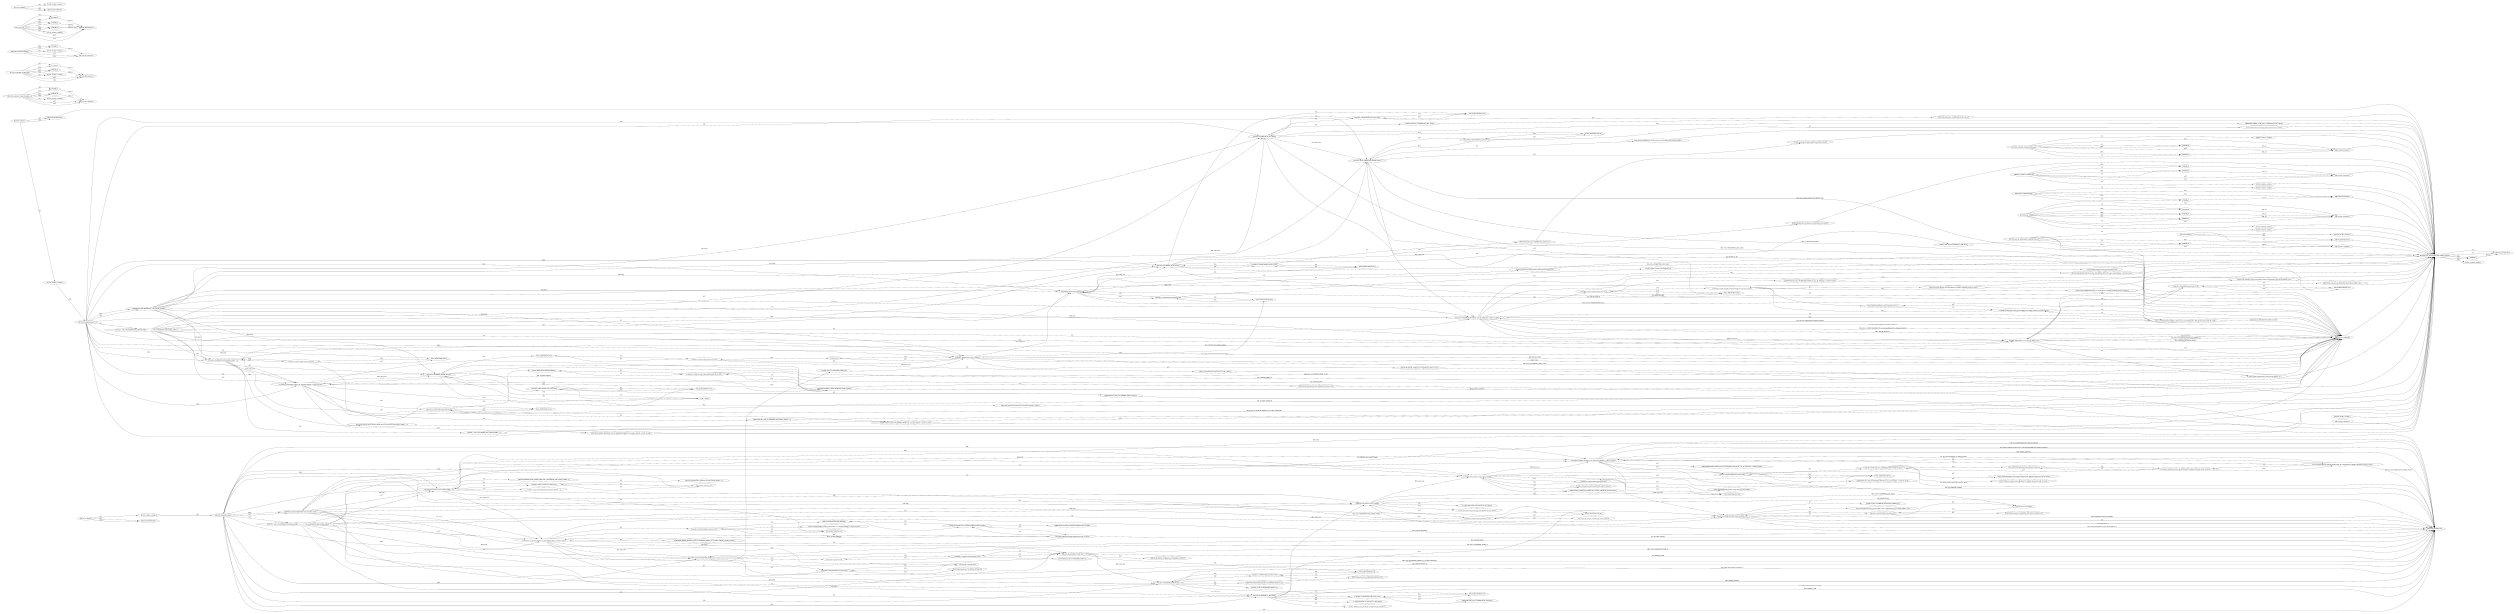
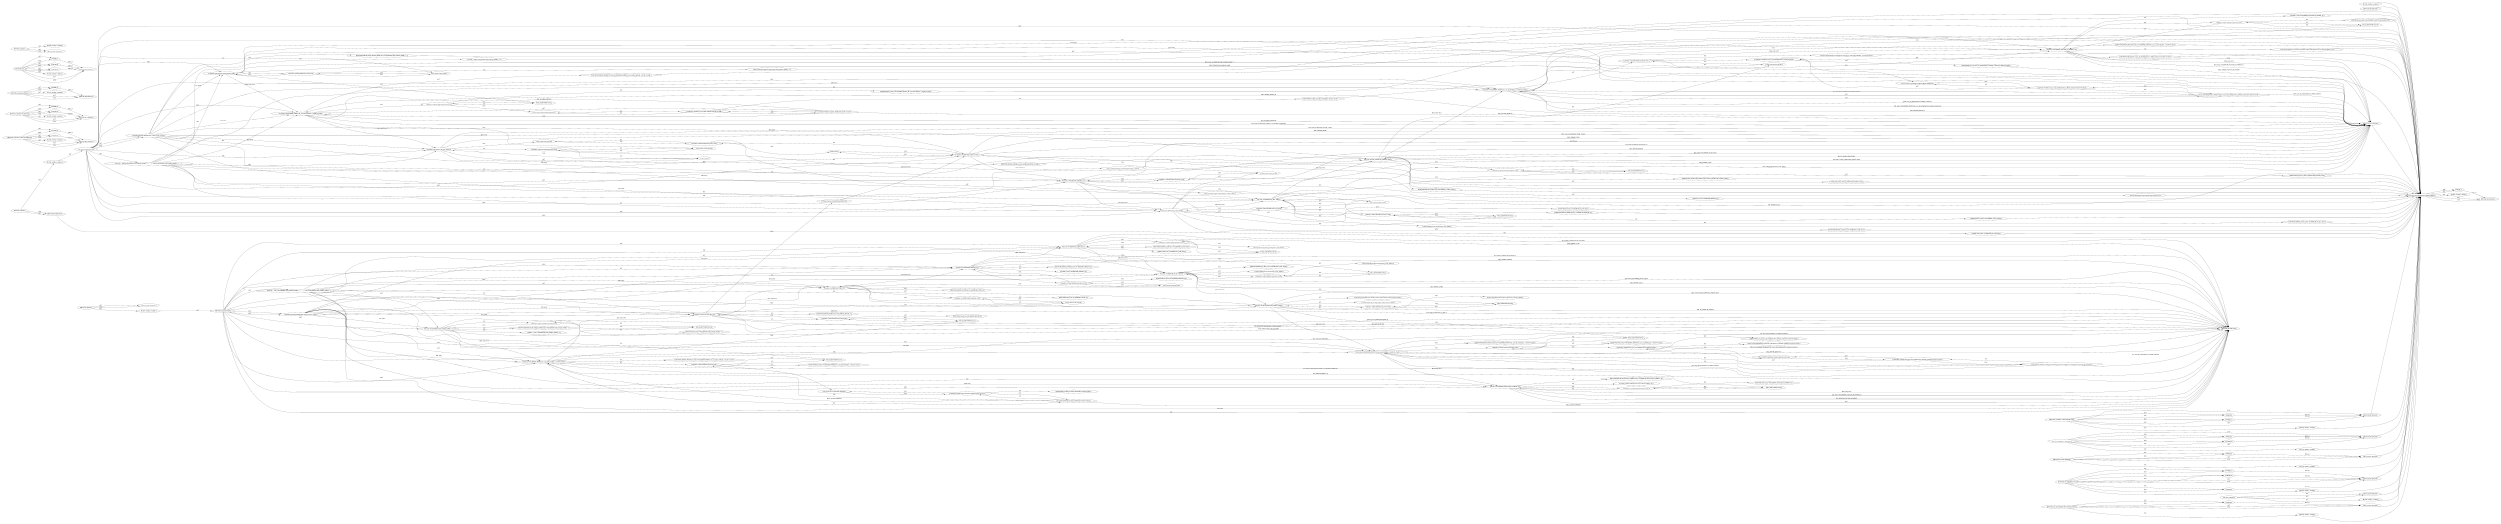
none -> (774, 300)
none -> (834, 314)
